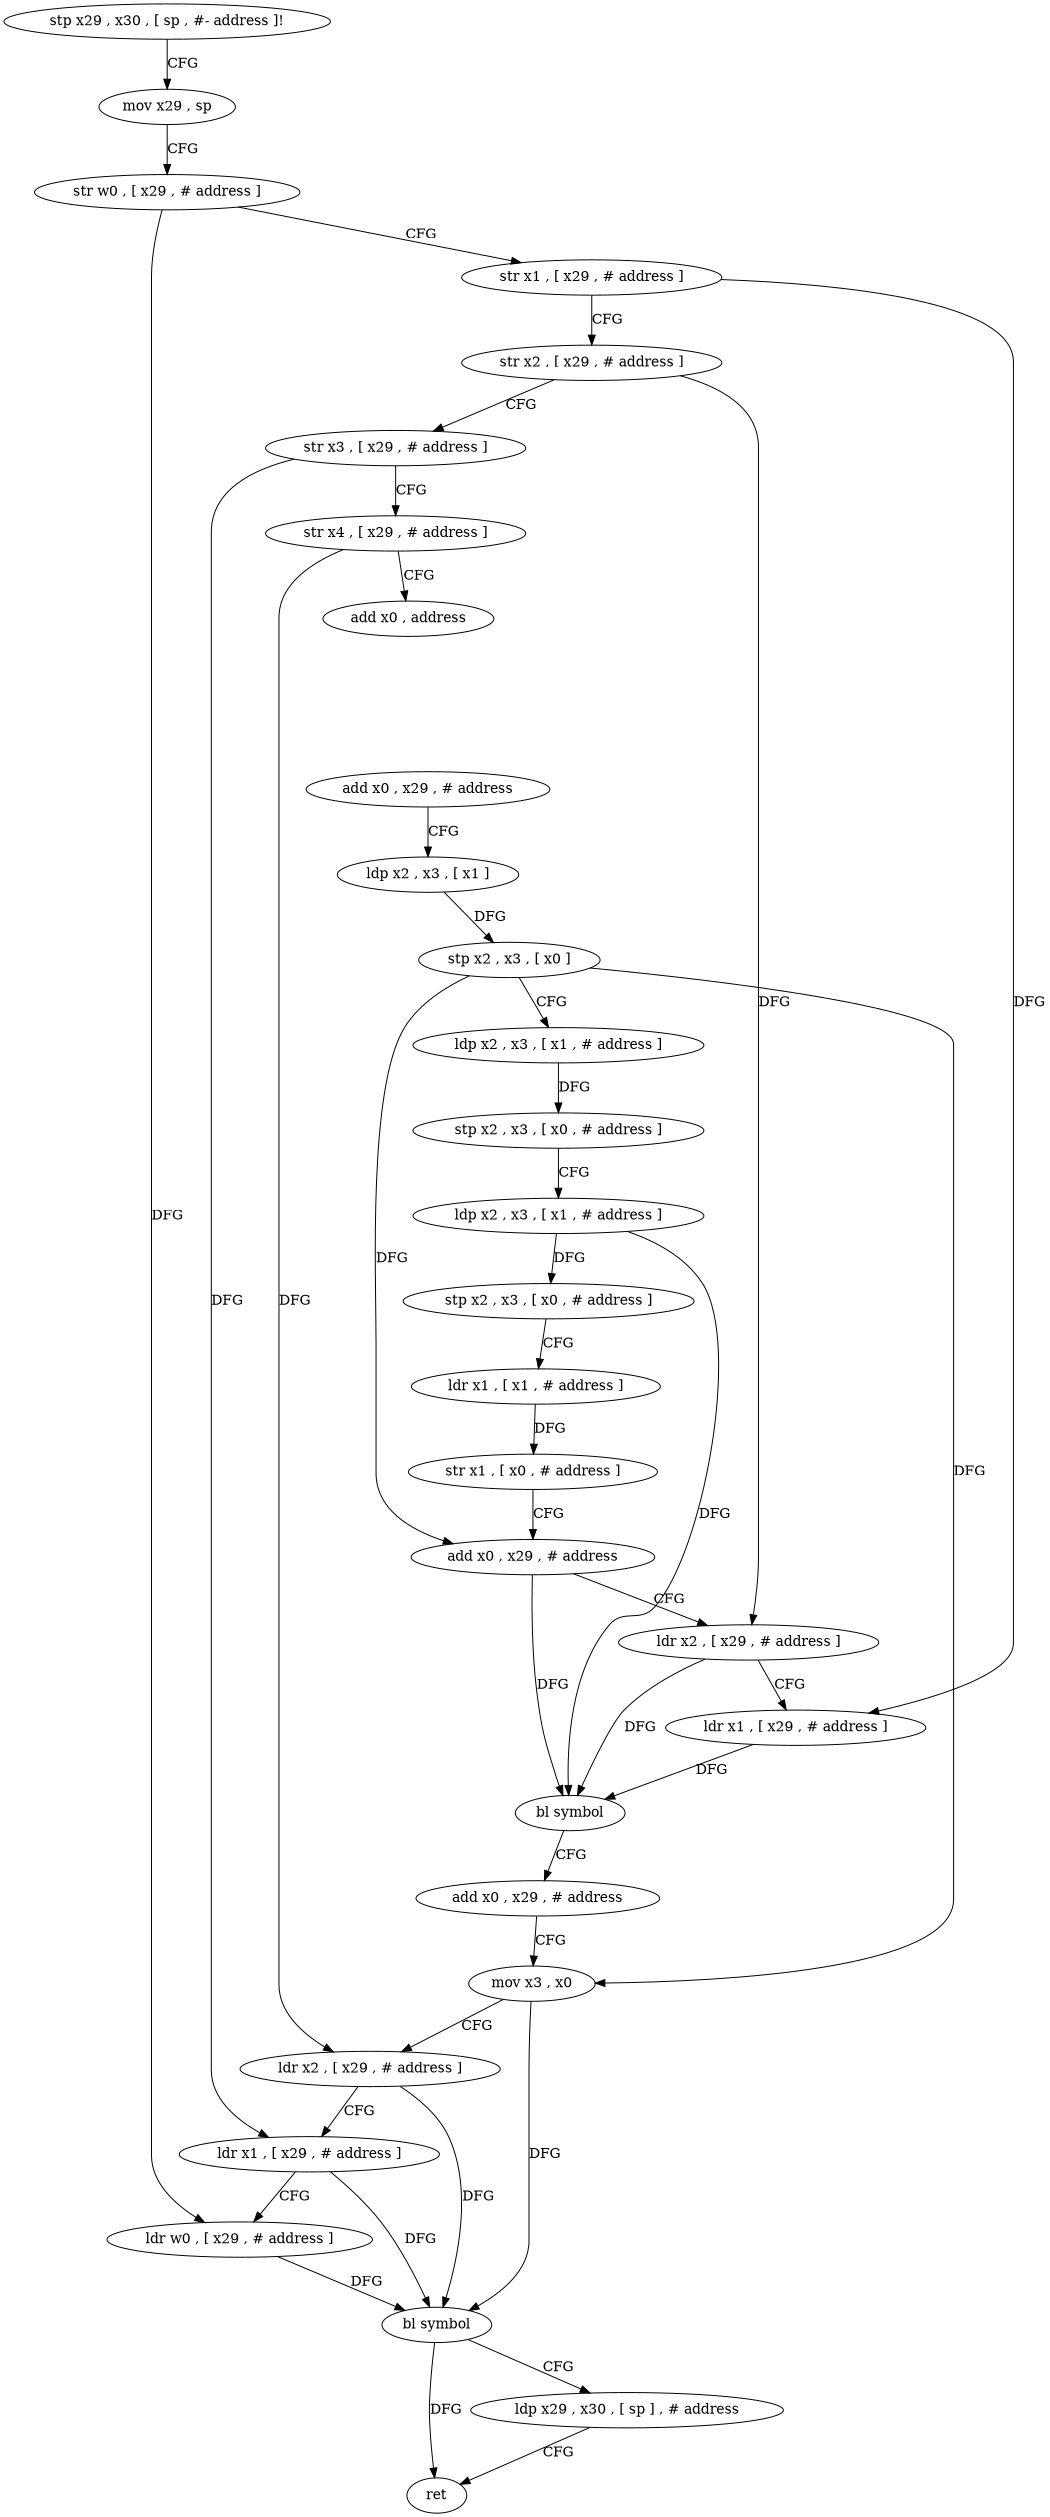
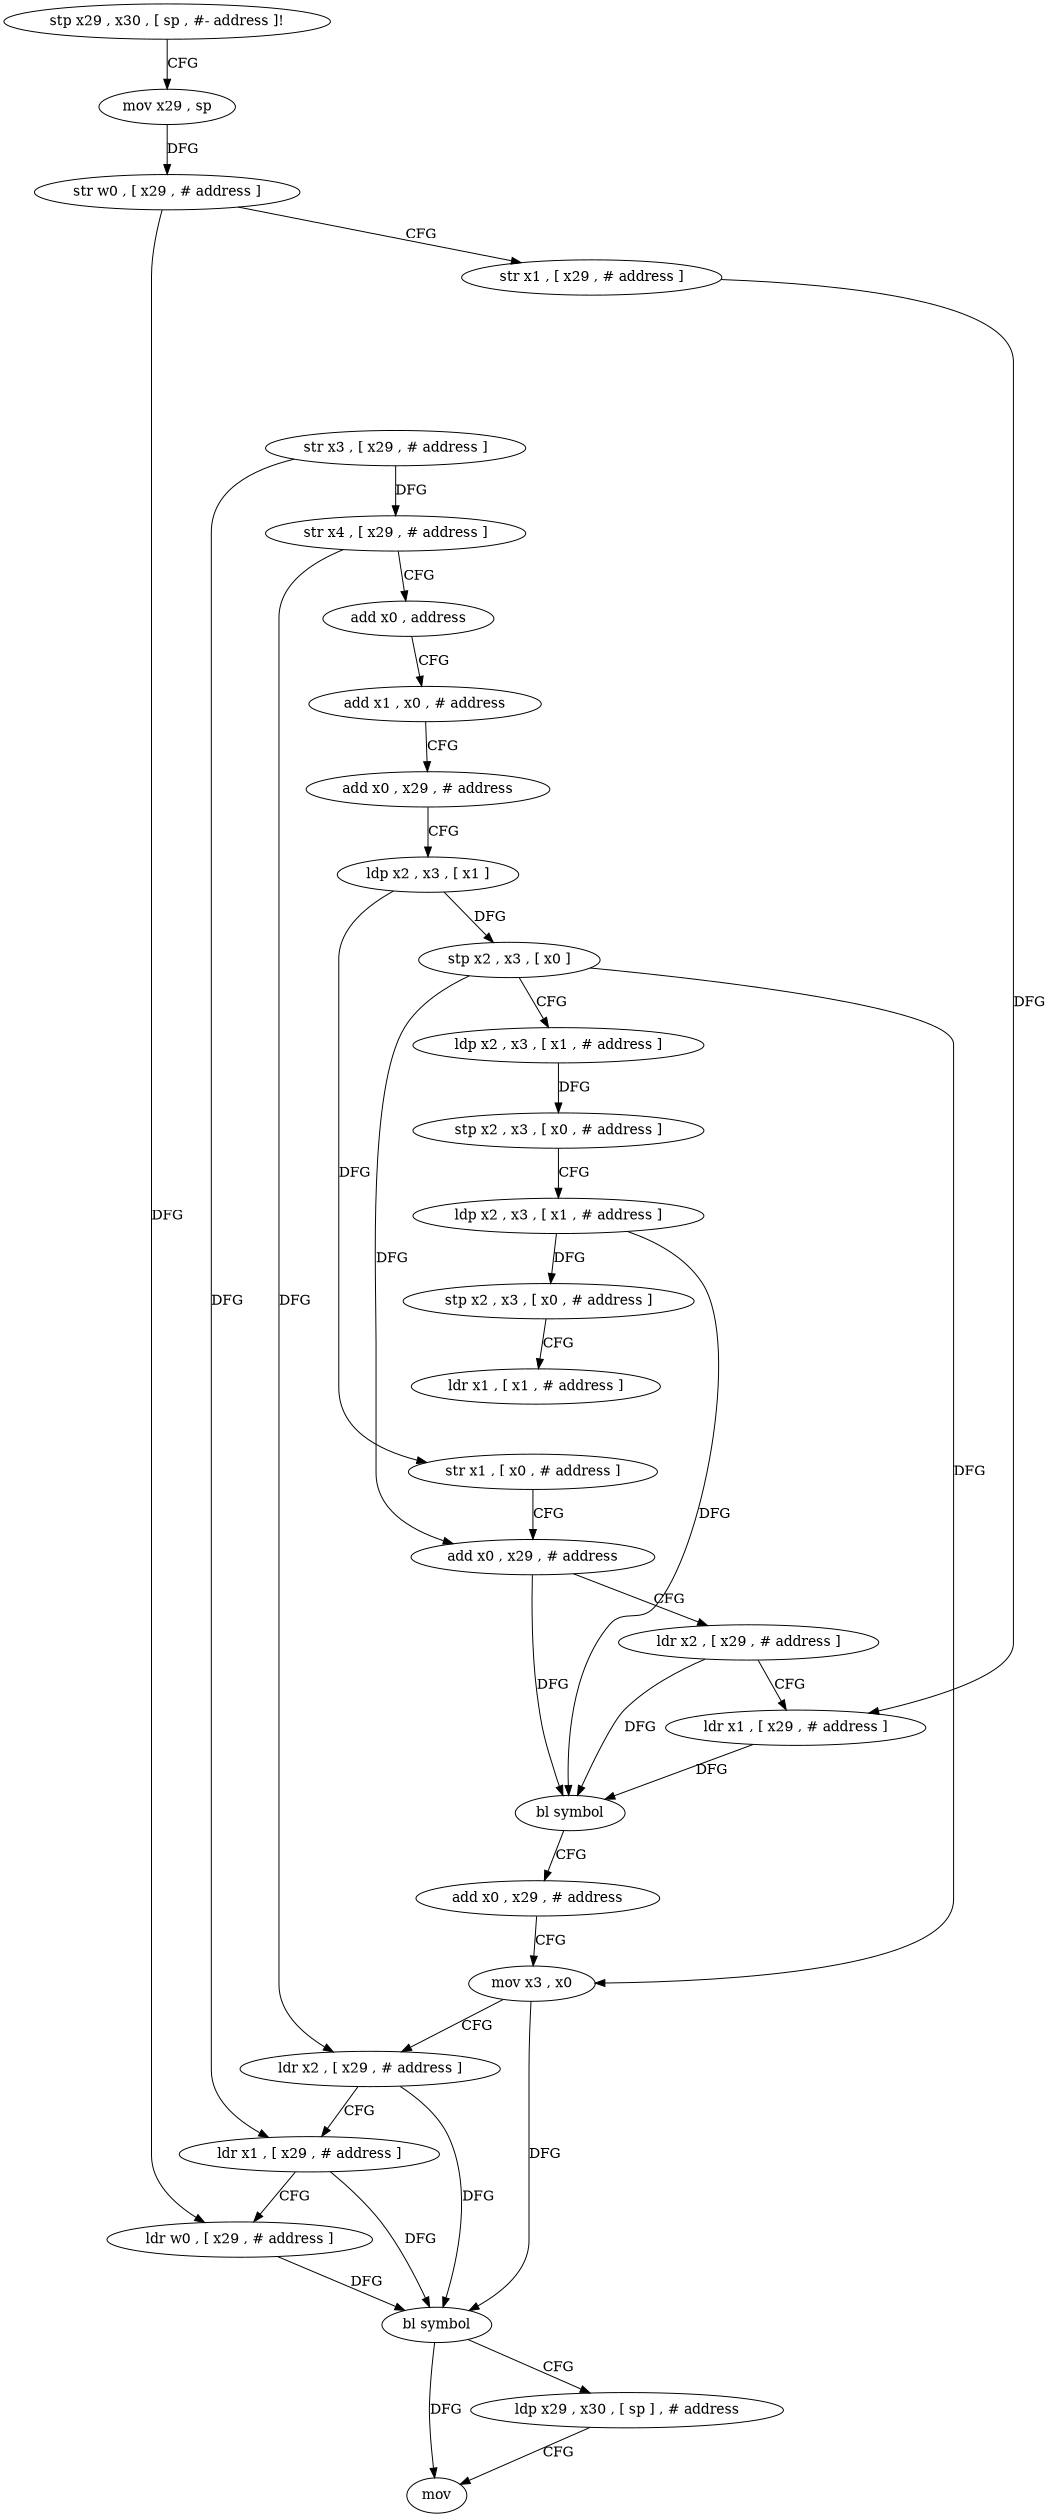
(183, 150) -> (183, 150)
(592, 363) -> none
(411, 491) -> (411, 491)
none -> (425, 704)
(535, 1424) -> (339, 1185)
(437, 2496) -> (437, 2496)
